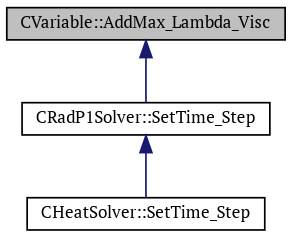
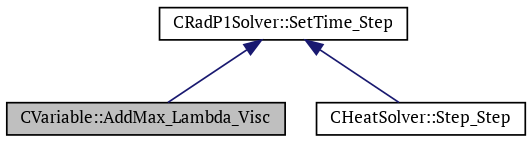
(146, 80) -> (207, 76)
(146, 214) -> (421, 119)
